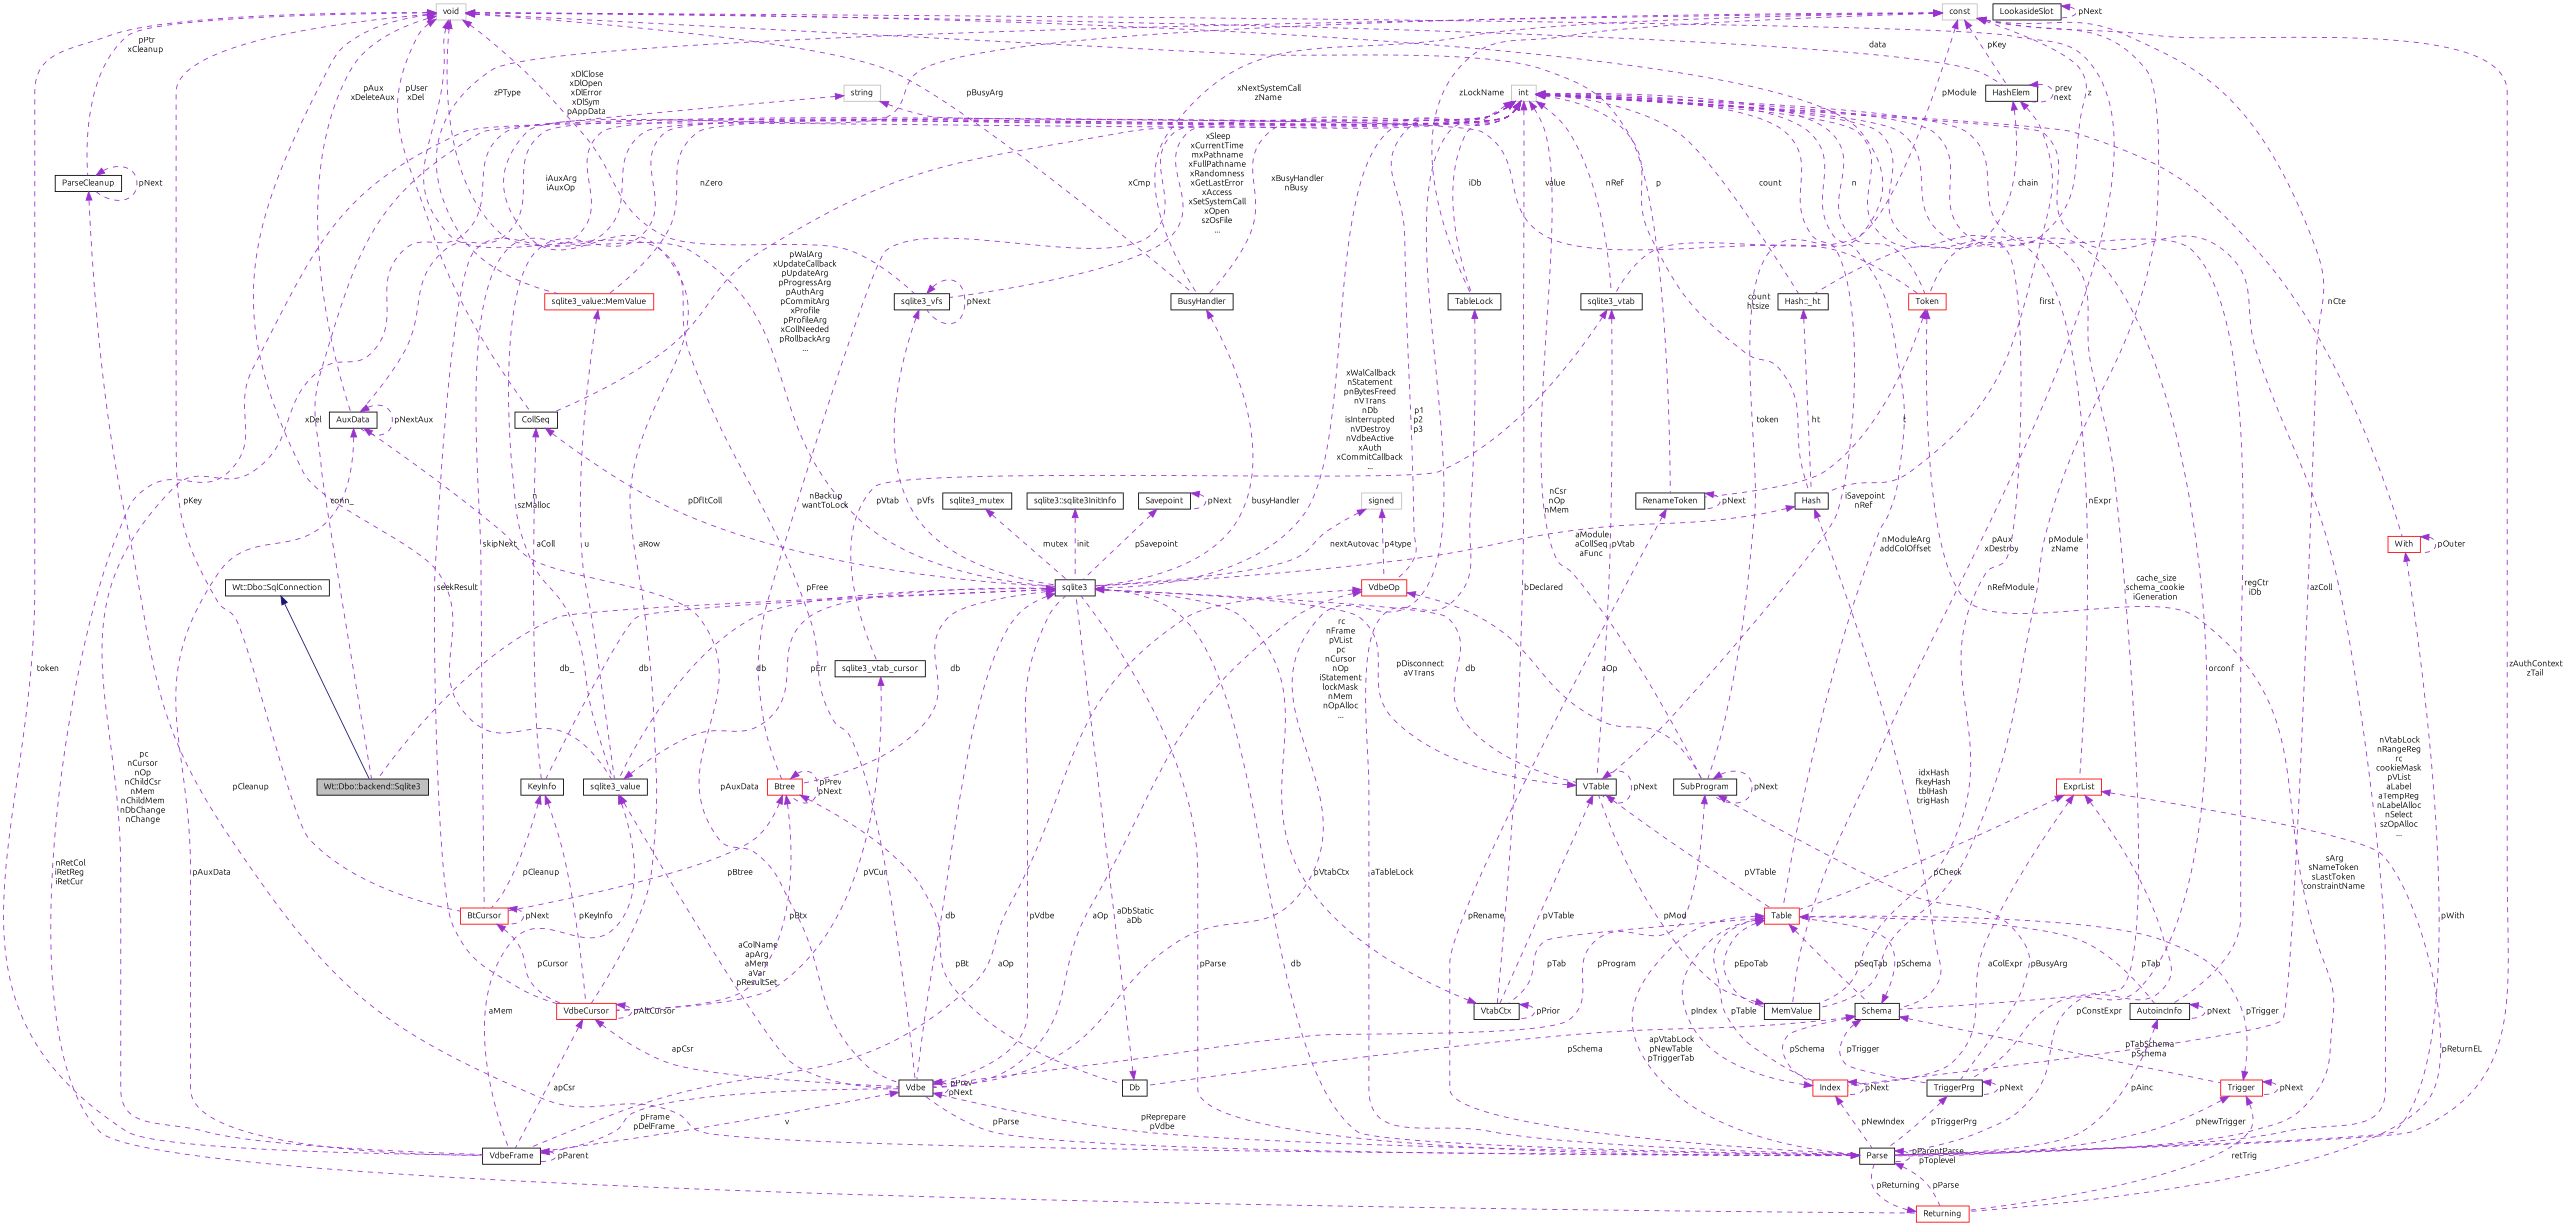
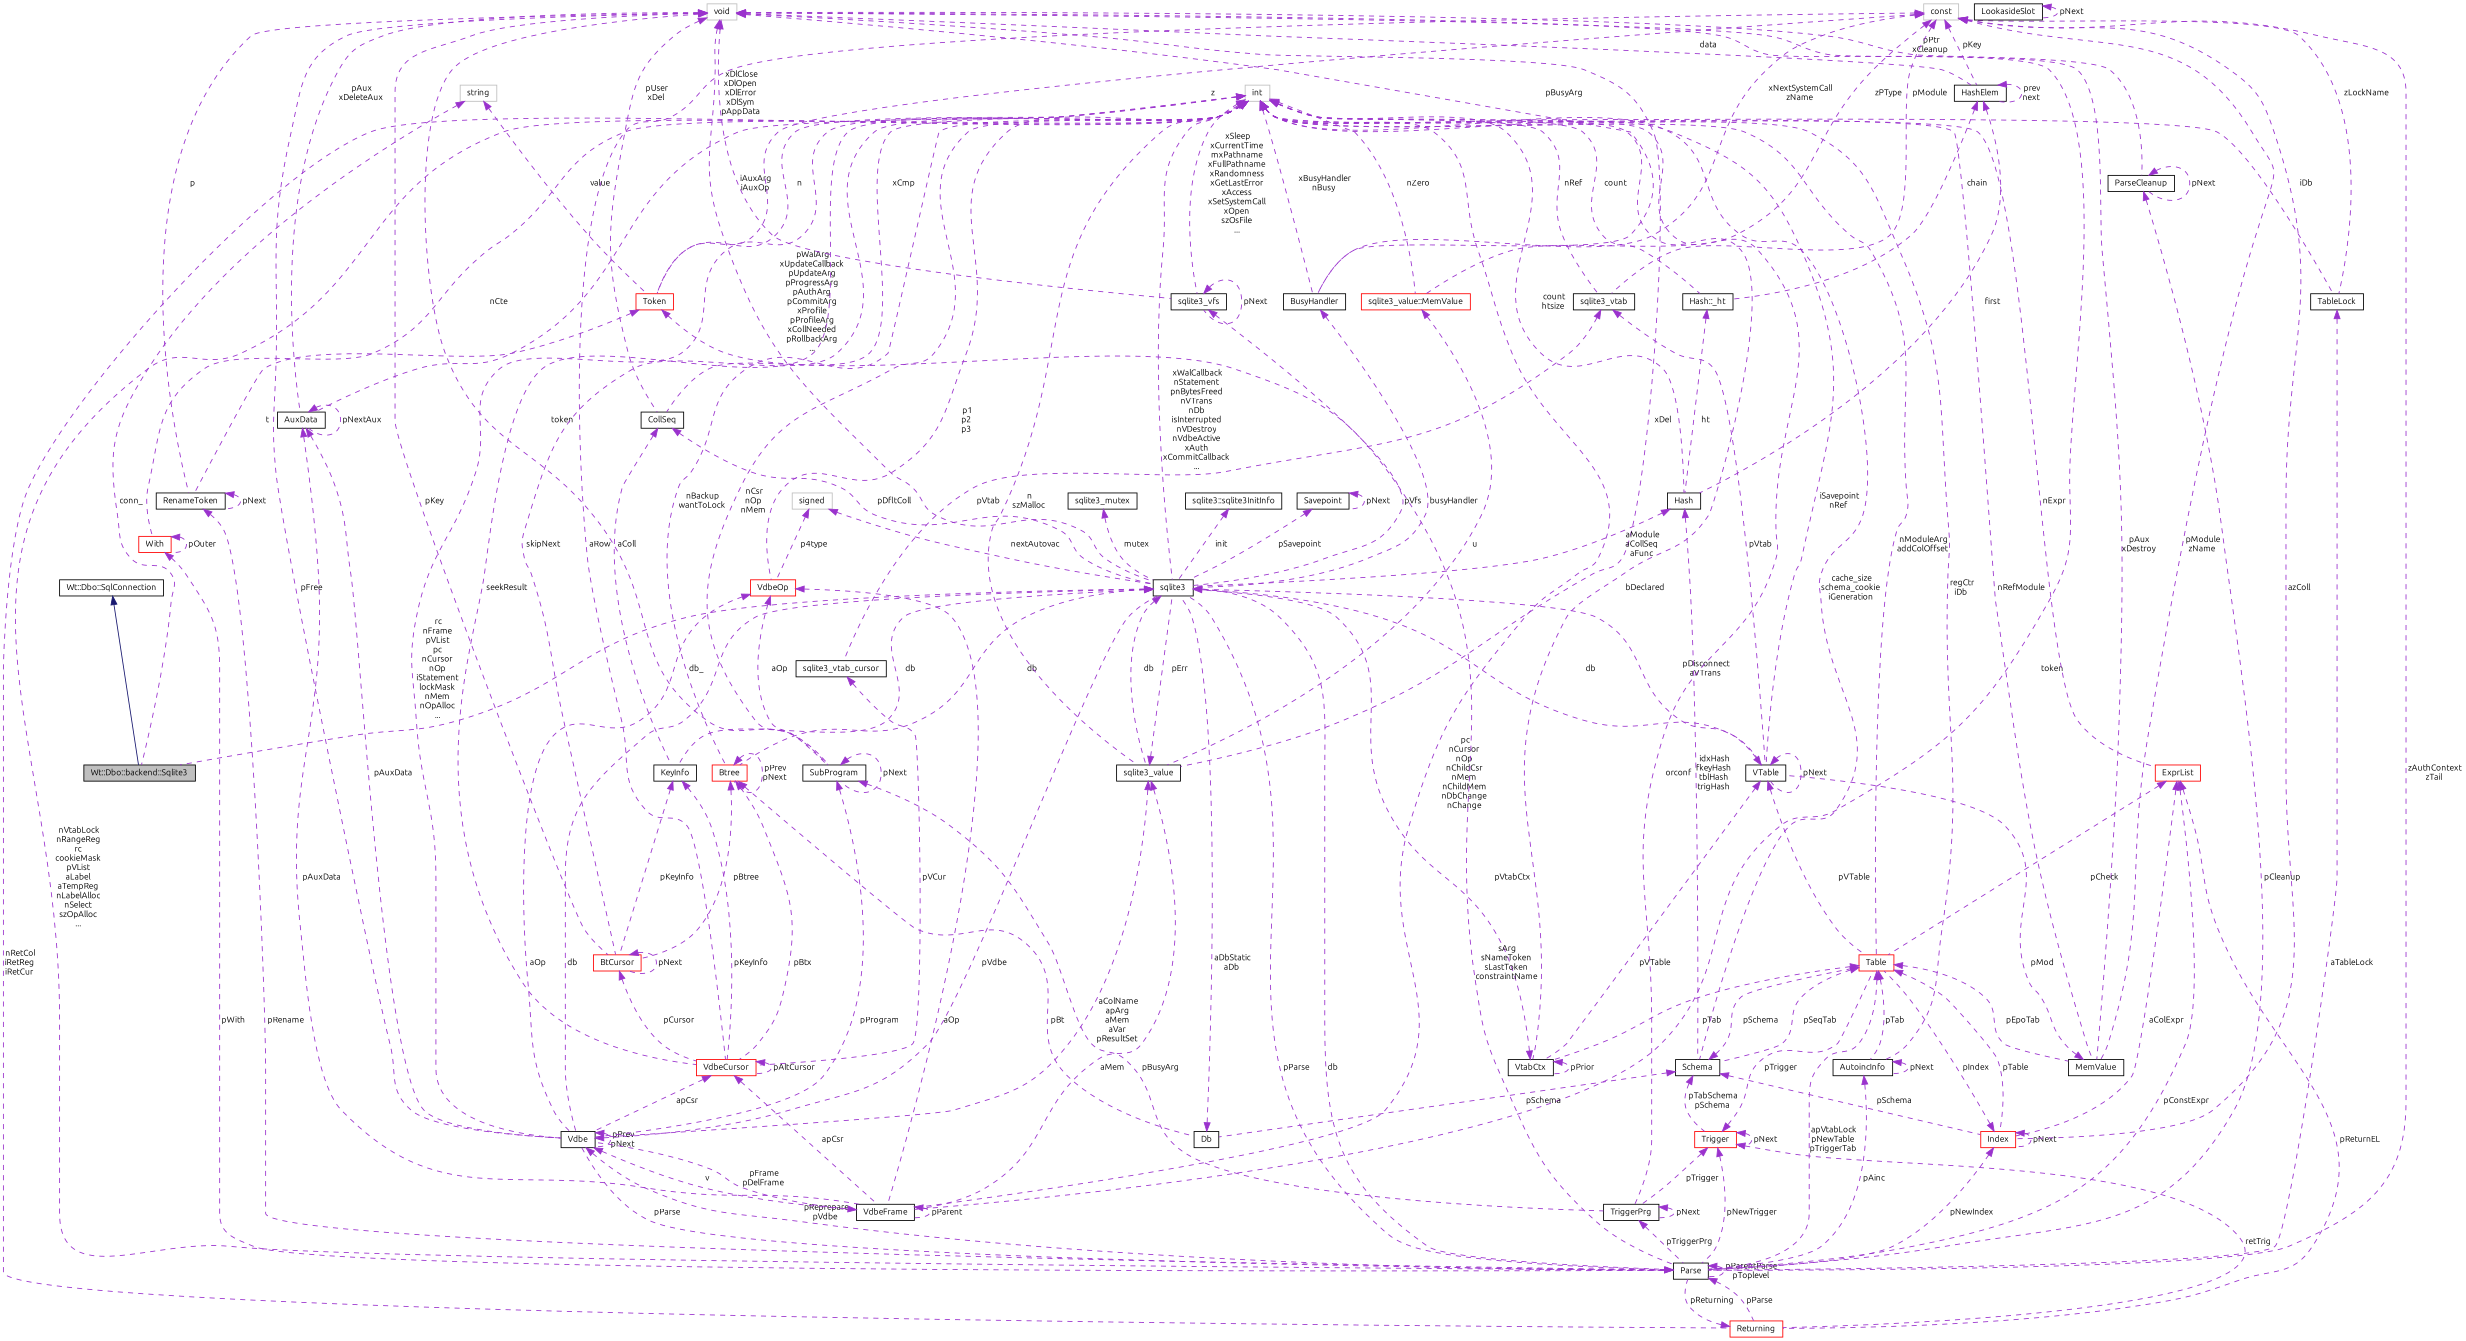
(541, 873) -> (676, 877)
(1863, 1071) -> (1672, 1180)
